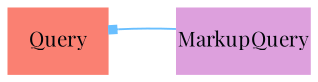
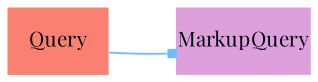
(147, 29) -> (138, 54)
